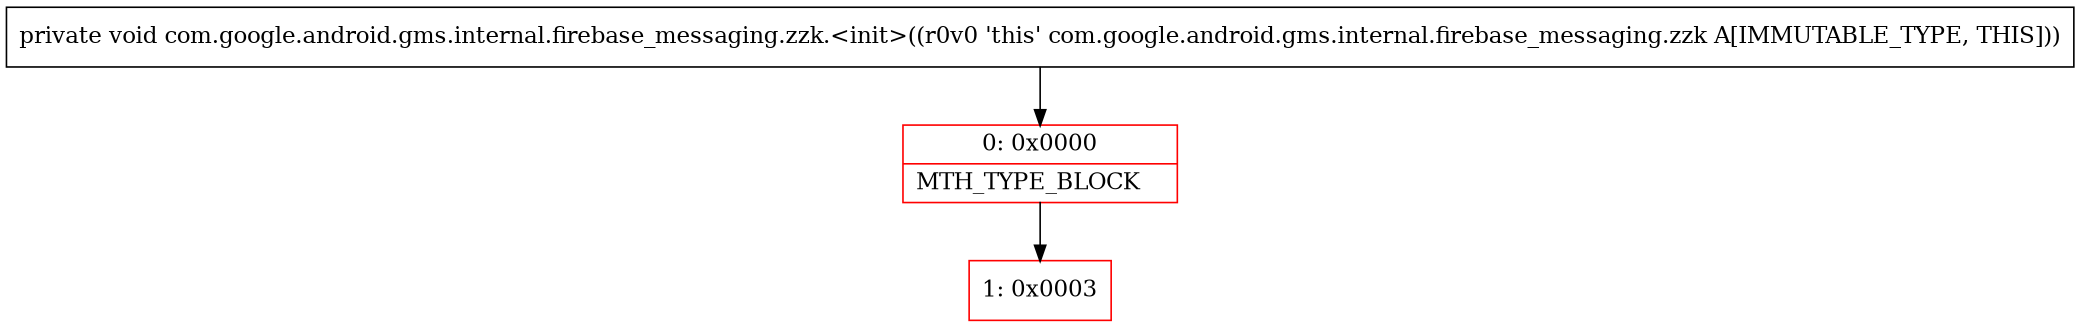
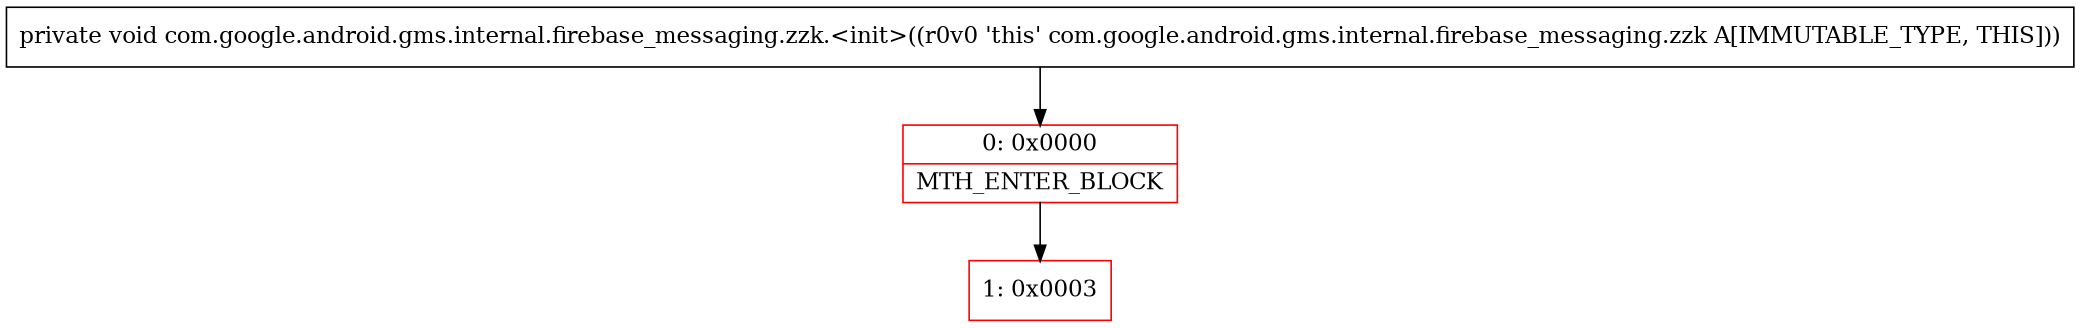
(1028, 182) -> (1040, 182)
